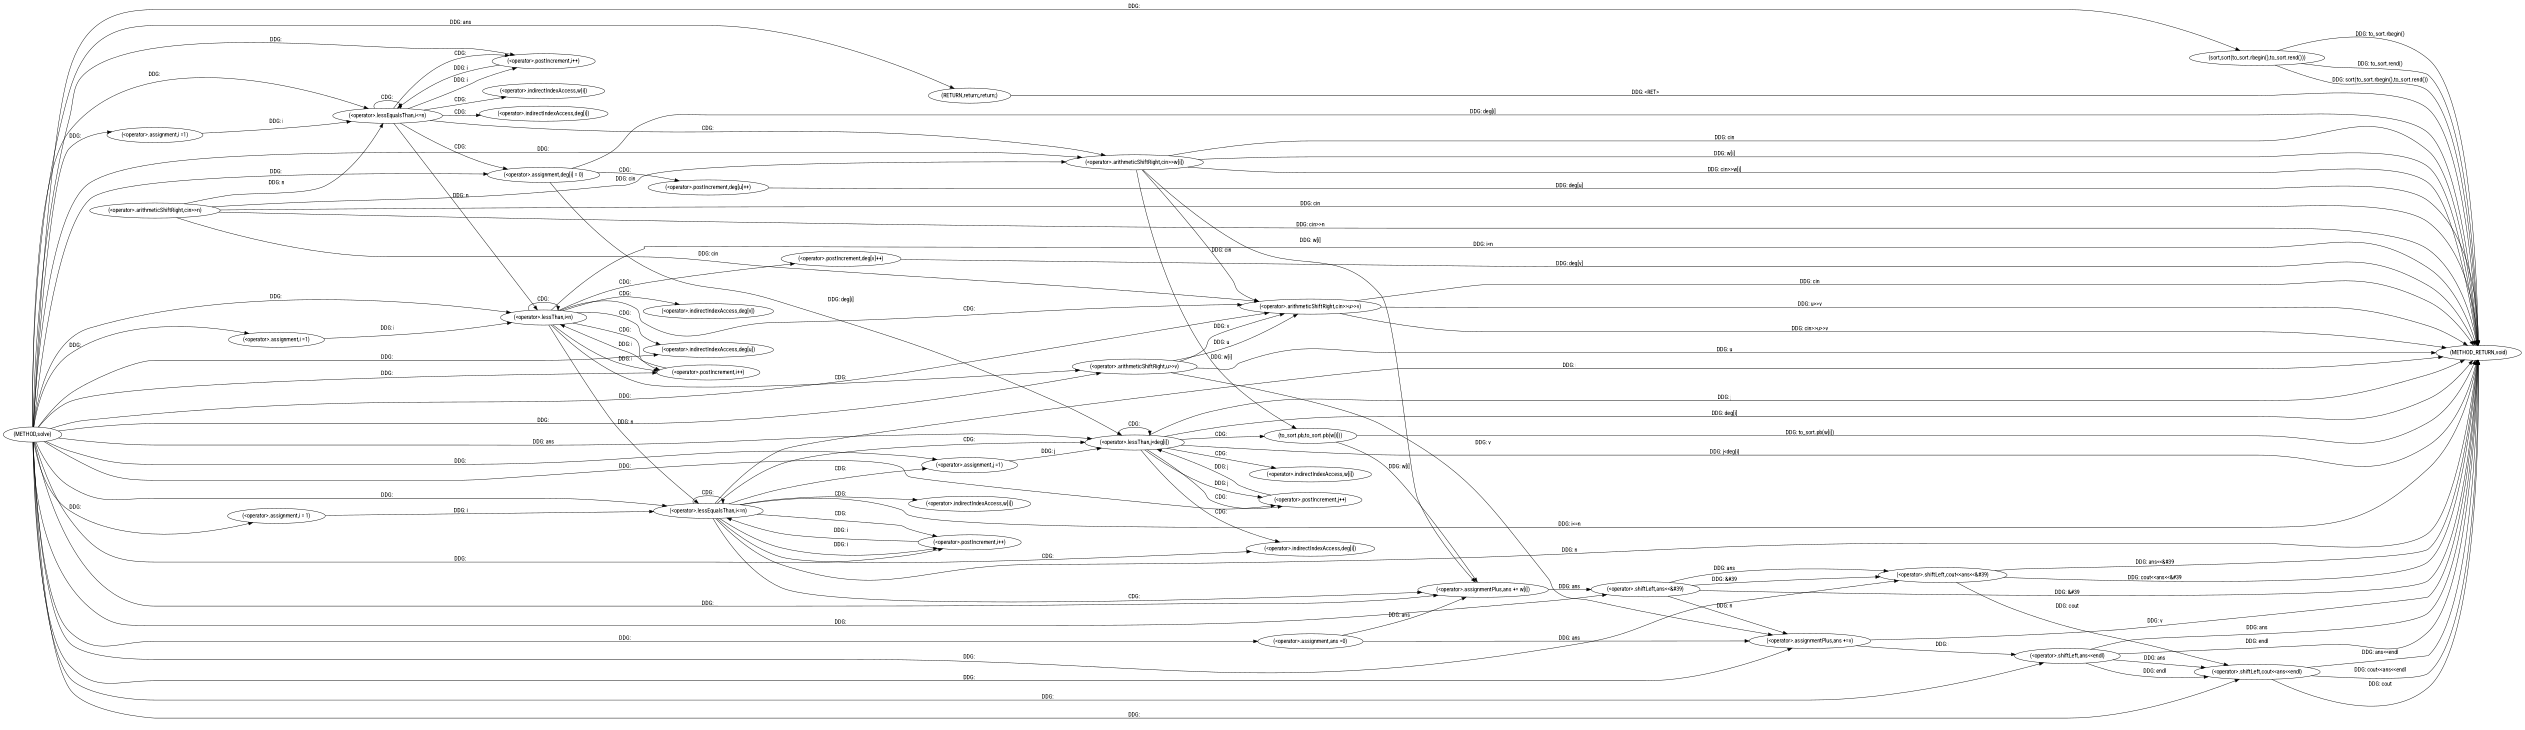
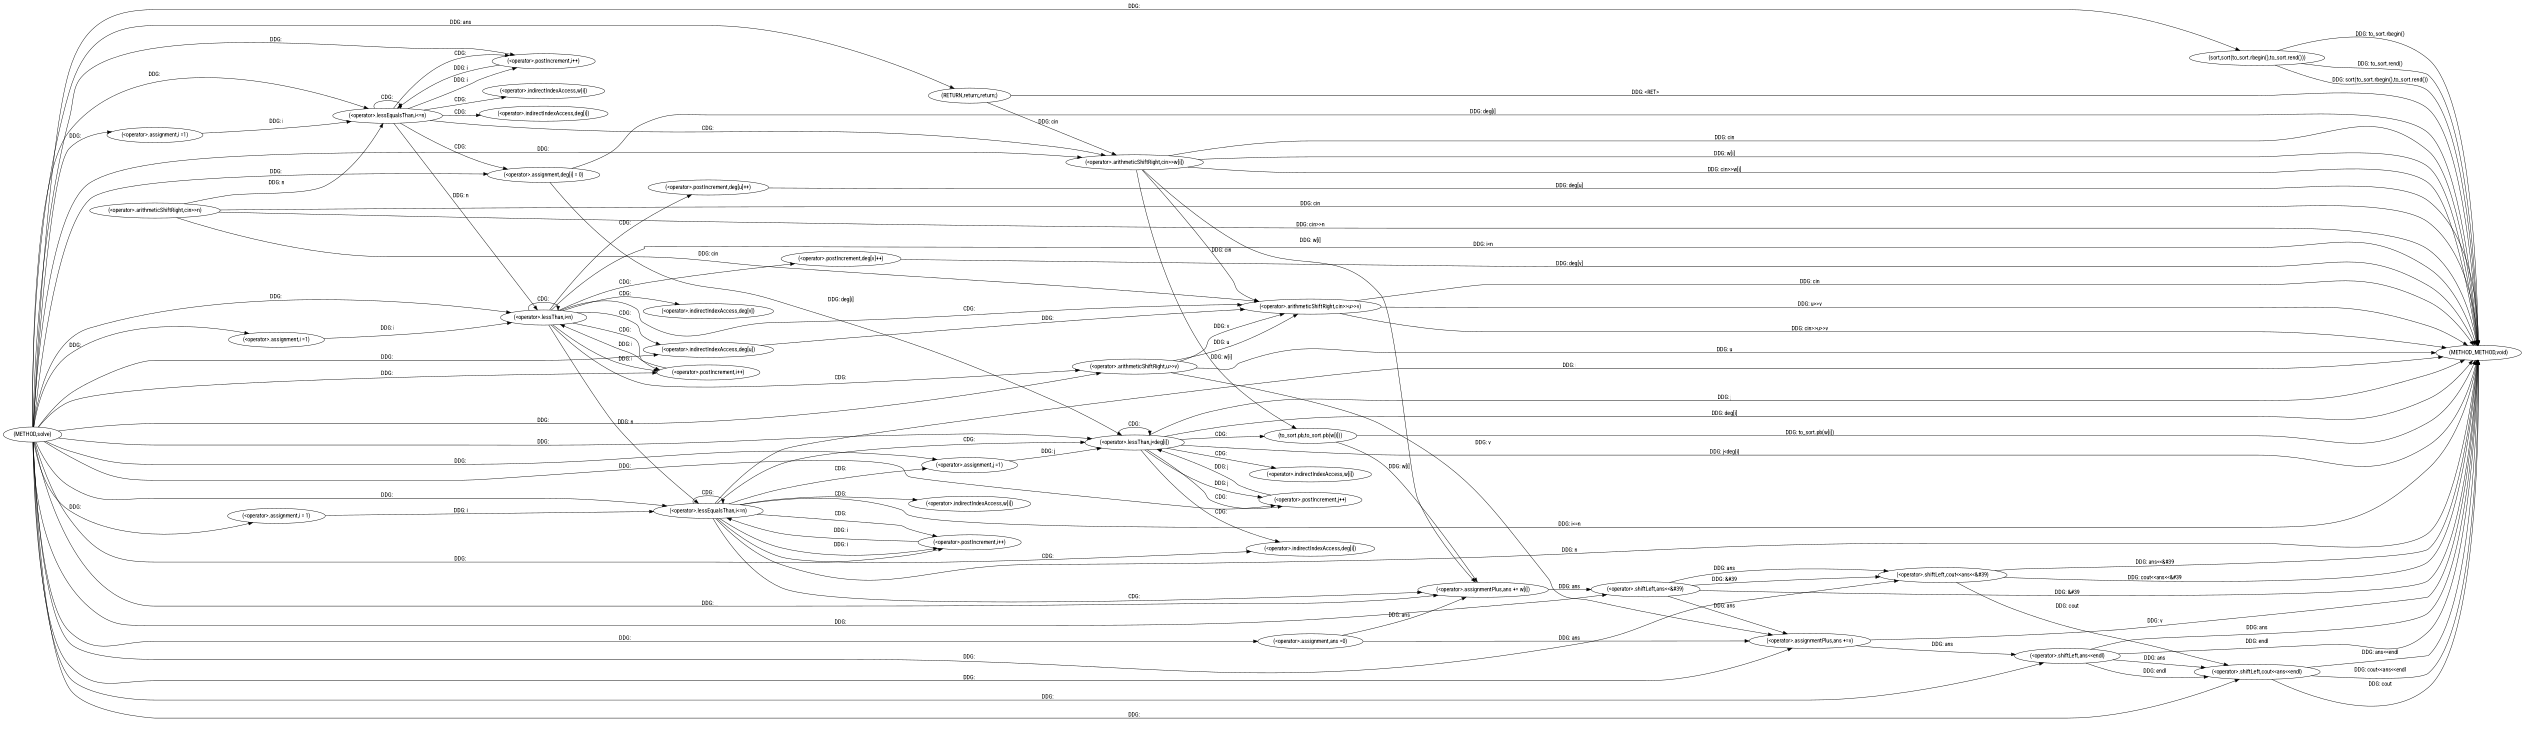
(636, 174) -> (607, 247)
(637, 181) -> (1050, 128)
(2479, 353) -> (2479, 353)
(660, 398) -> (1000, 326)
(544, 442) -> (544, 442)
(1725, 606) -> (1725, 606)
(1943, 644) -> (1943, 644)
